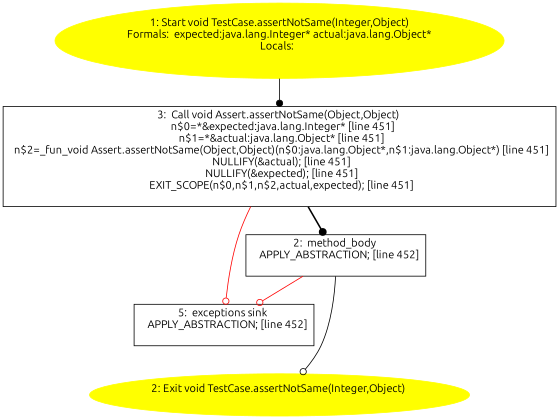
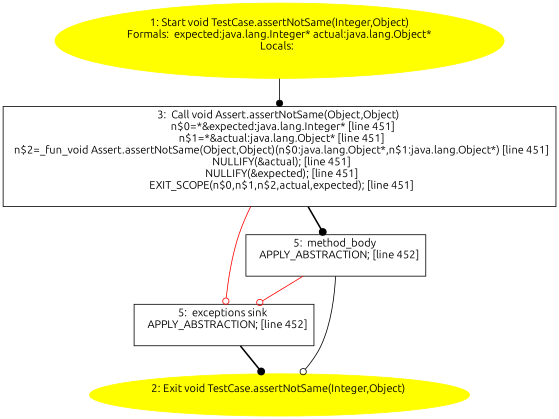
(336, 255) -> (336, 255)
none -> (250, 357)
